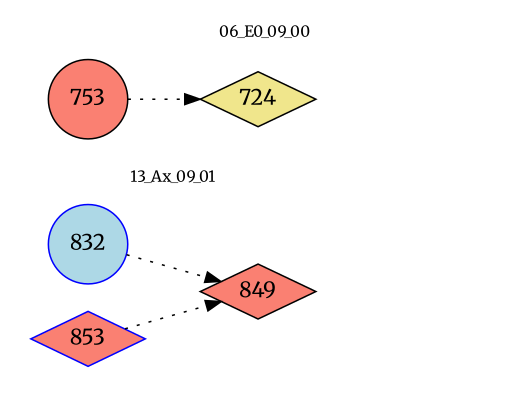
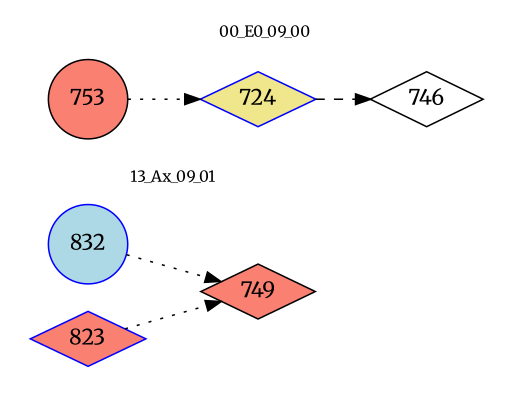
(266, 33) -> (266, 33)
(258, 99) -> (258, 99)
none -> (427, 99)
(258, 292) -> (258, 292)
(88, 339) -> (88, 339)
